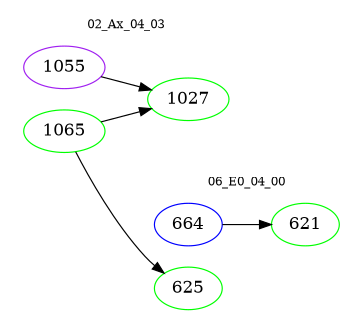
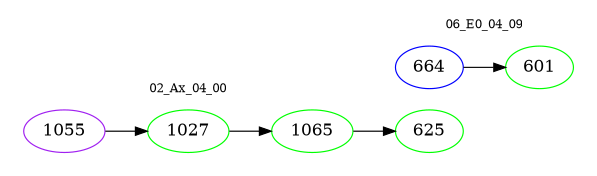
(126, 25) -> (188, 89)
(120, 117) -> (244, 131)
(247, 183) -> (484, 25)
(305, 225) -> (540, 67)
